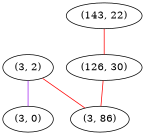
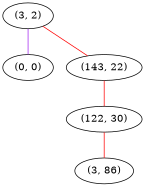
(104, 67) -> (104, 119)
(64, 93) -> (65, 41)
(28, 119) -> (28, 67)
